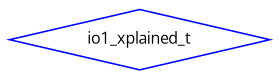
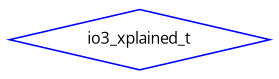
(140, 40) -> (140, 40)
